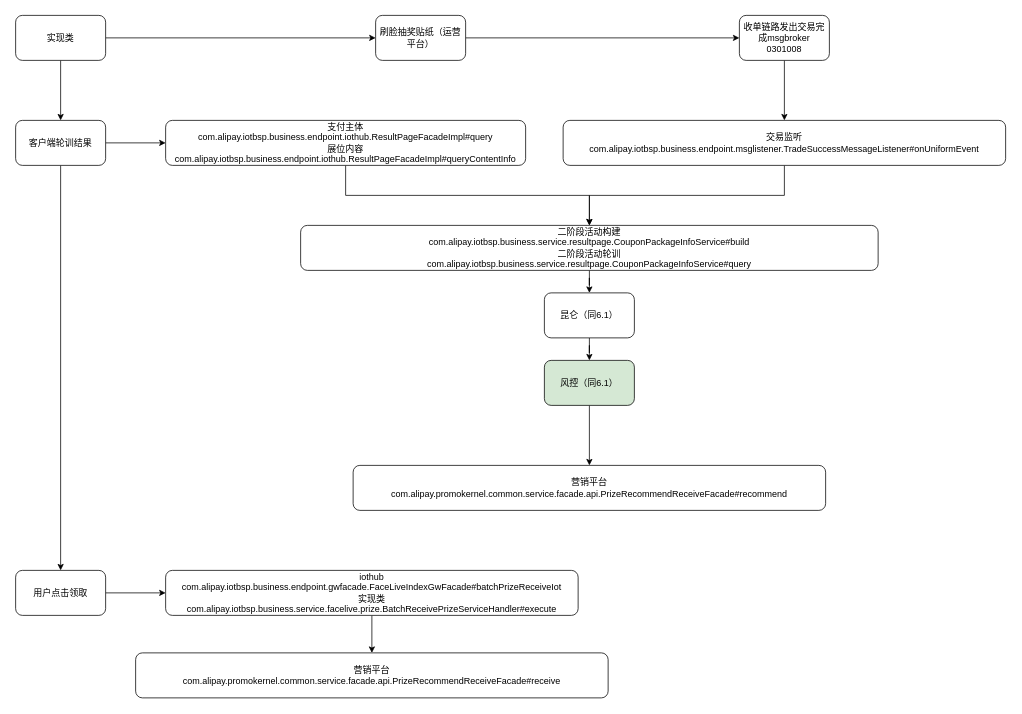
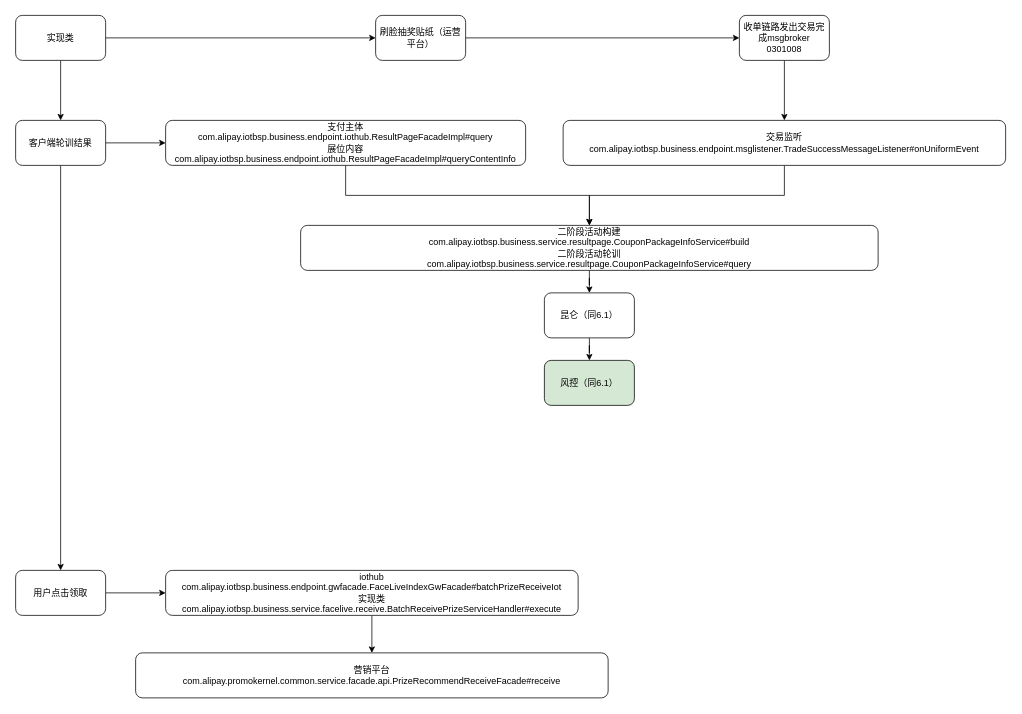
(589, 432) -> none
(589, 488) -> none
(372, 593) -> (372, 593)
